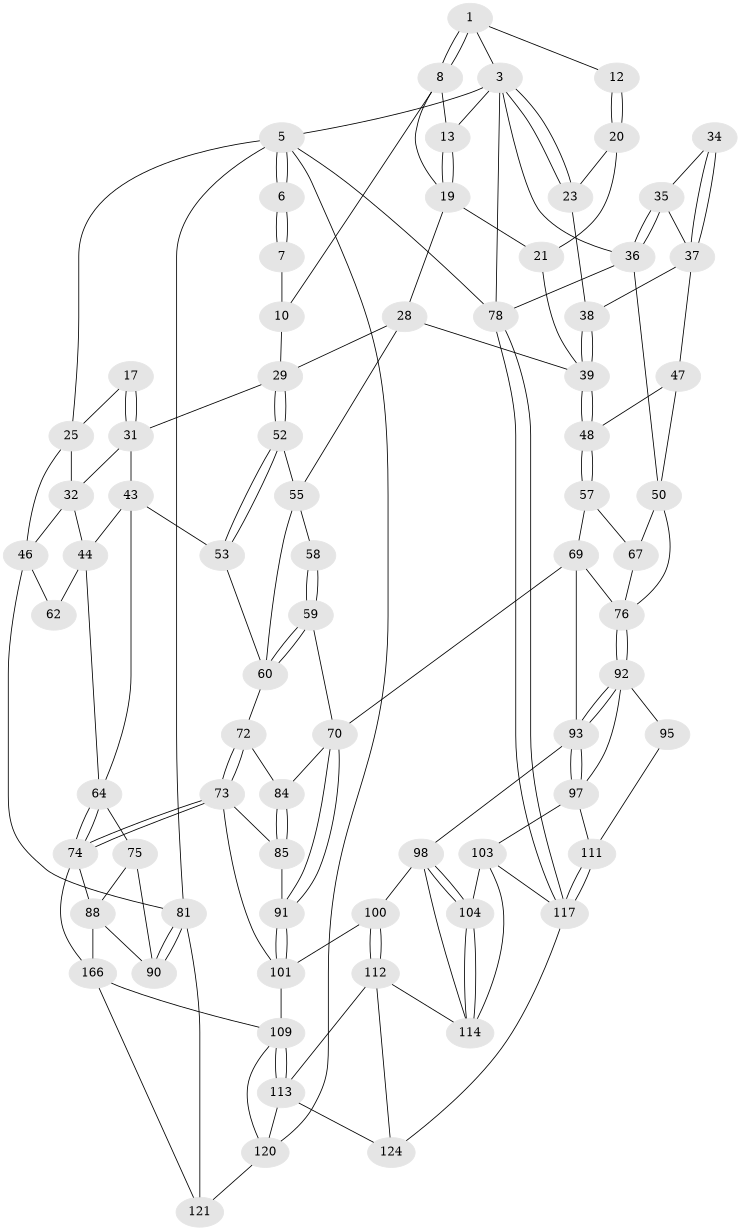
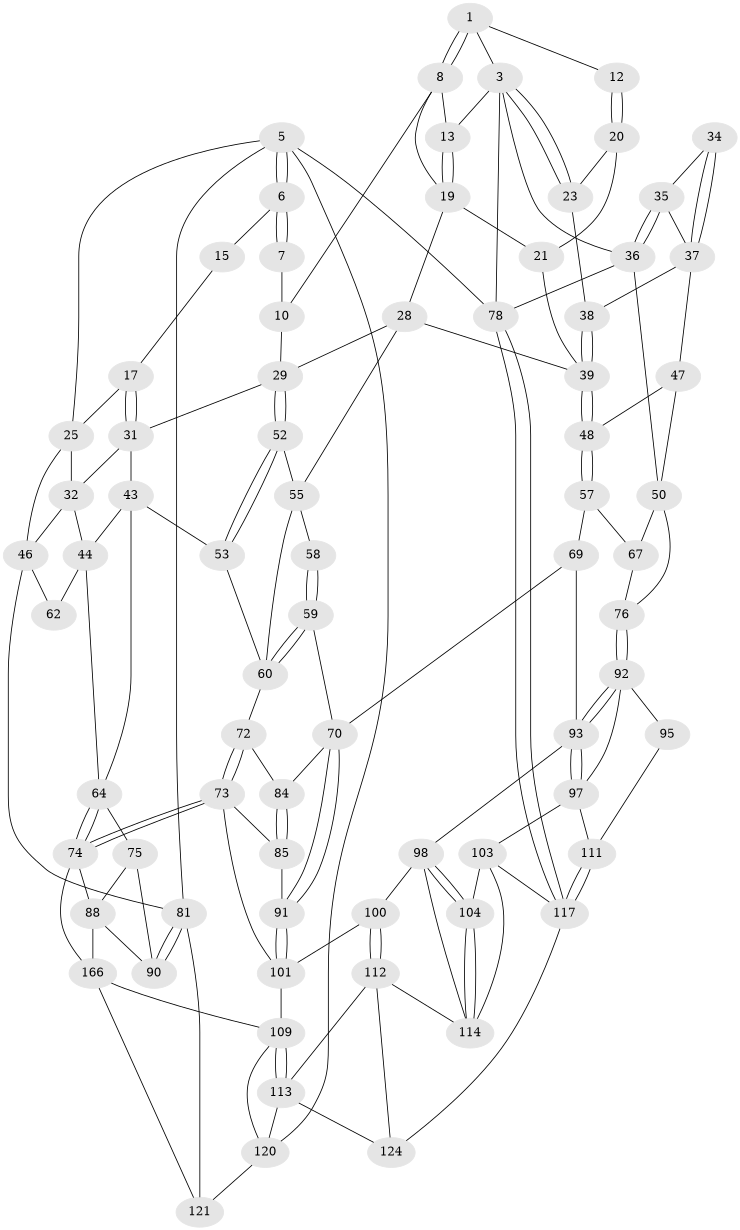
(394, 115) -> none
none -> (222, 257)
(599, 585) -> none
